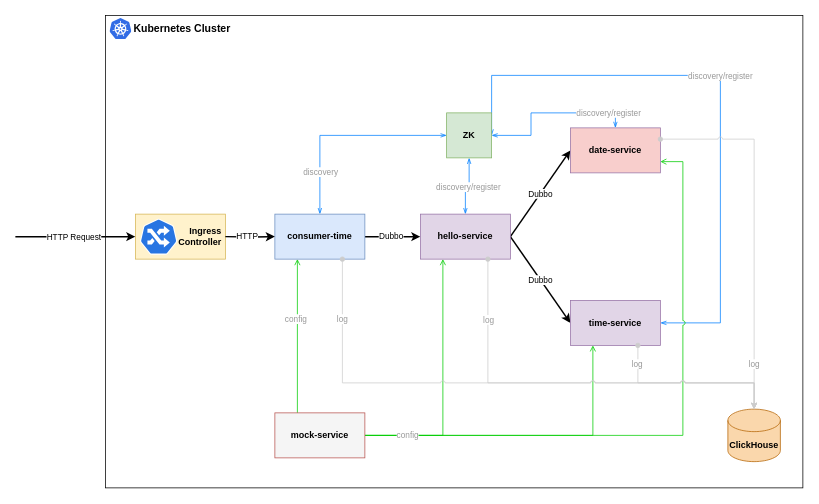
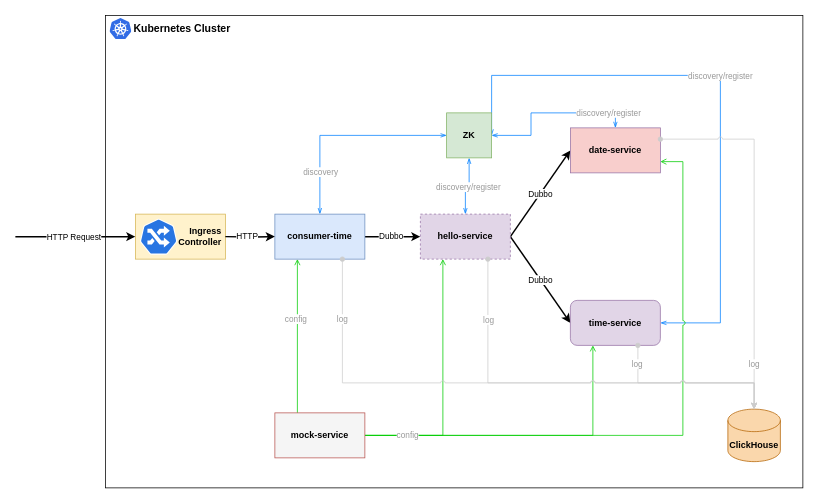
(465, 237) -> (465, 237)
(615, 323) -> (615, 323)
